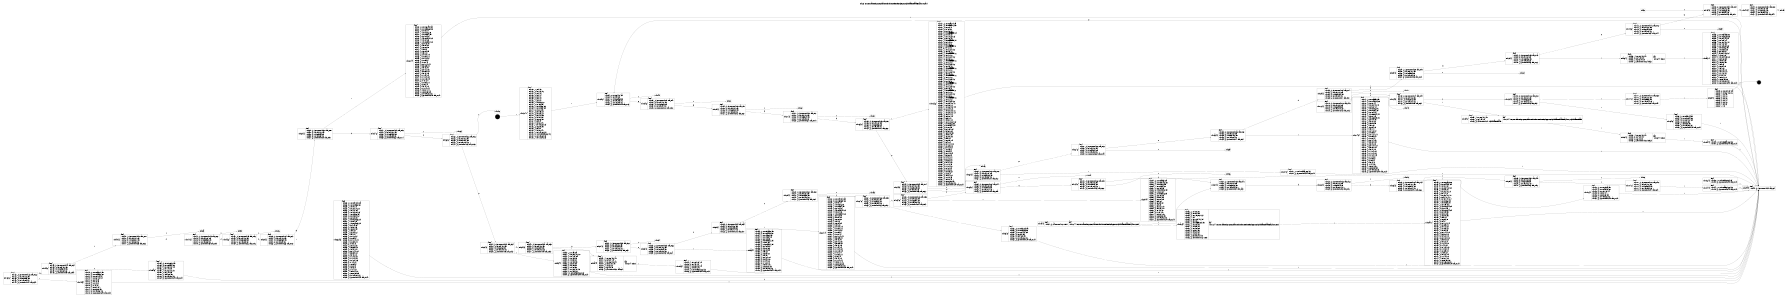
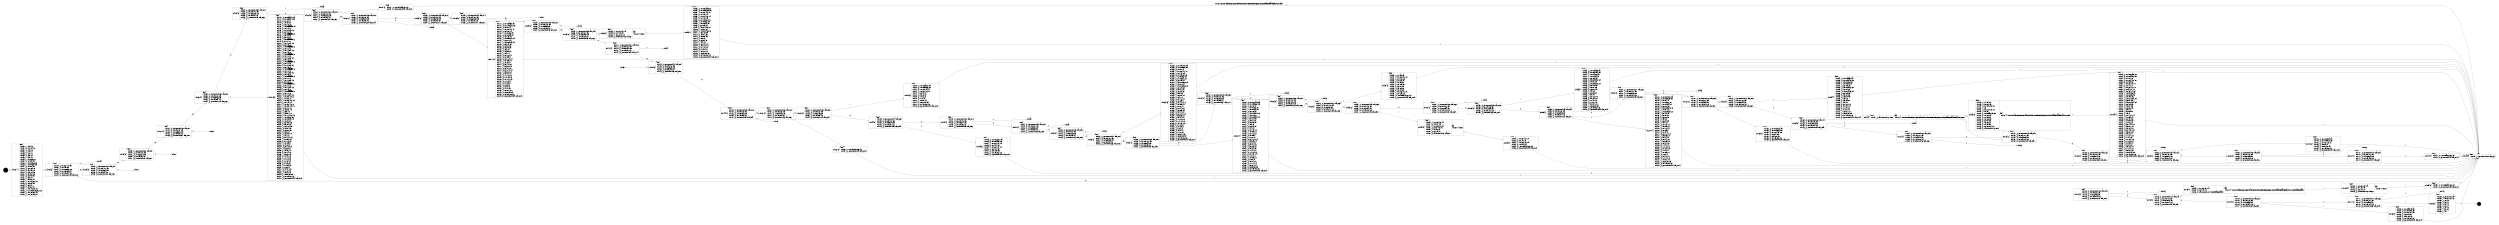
none -> (776, 113)
none -> (2442, 192)
